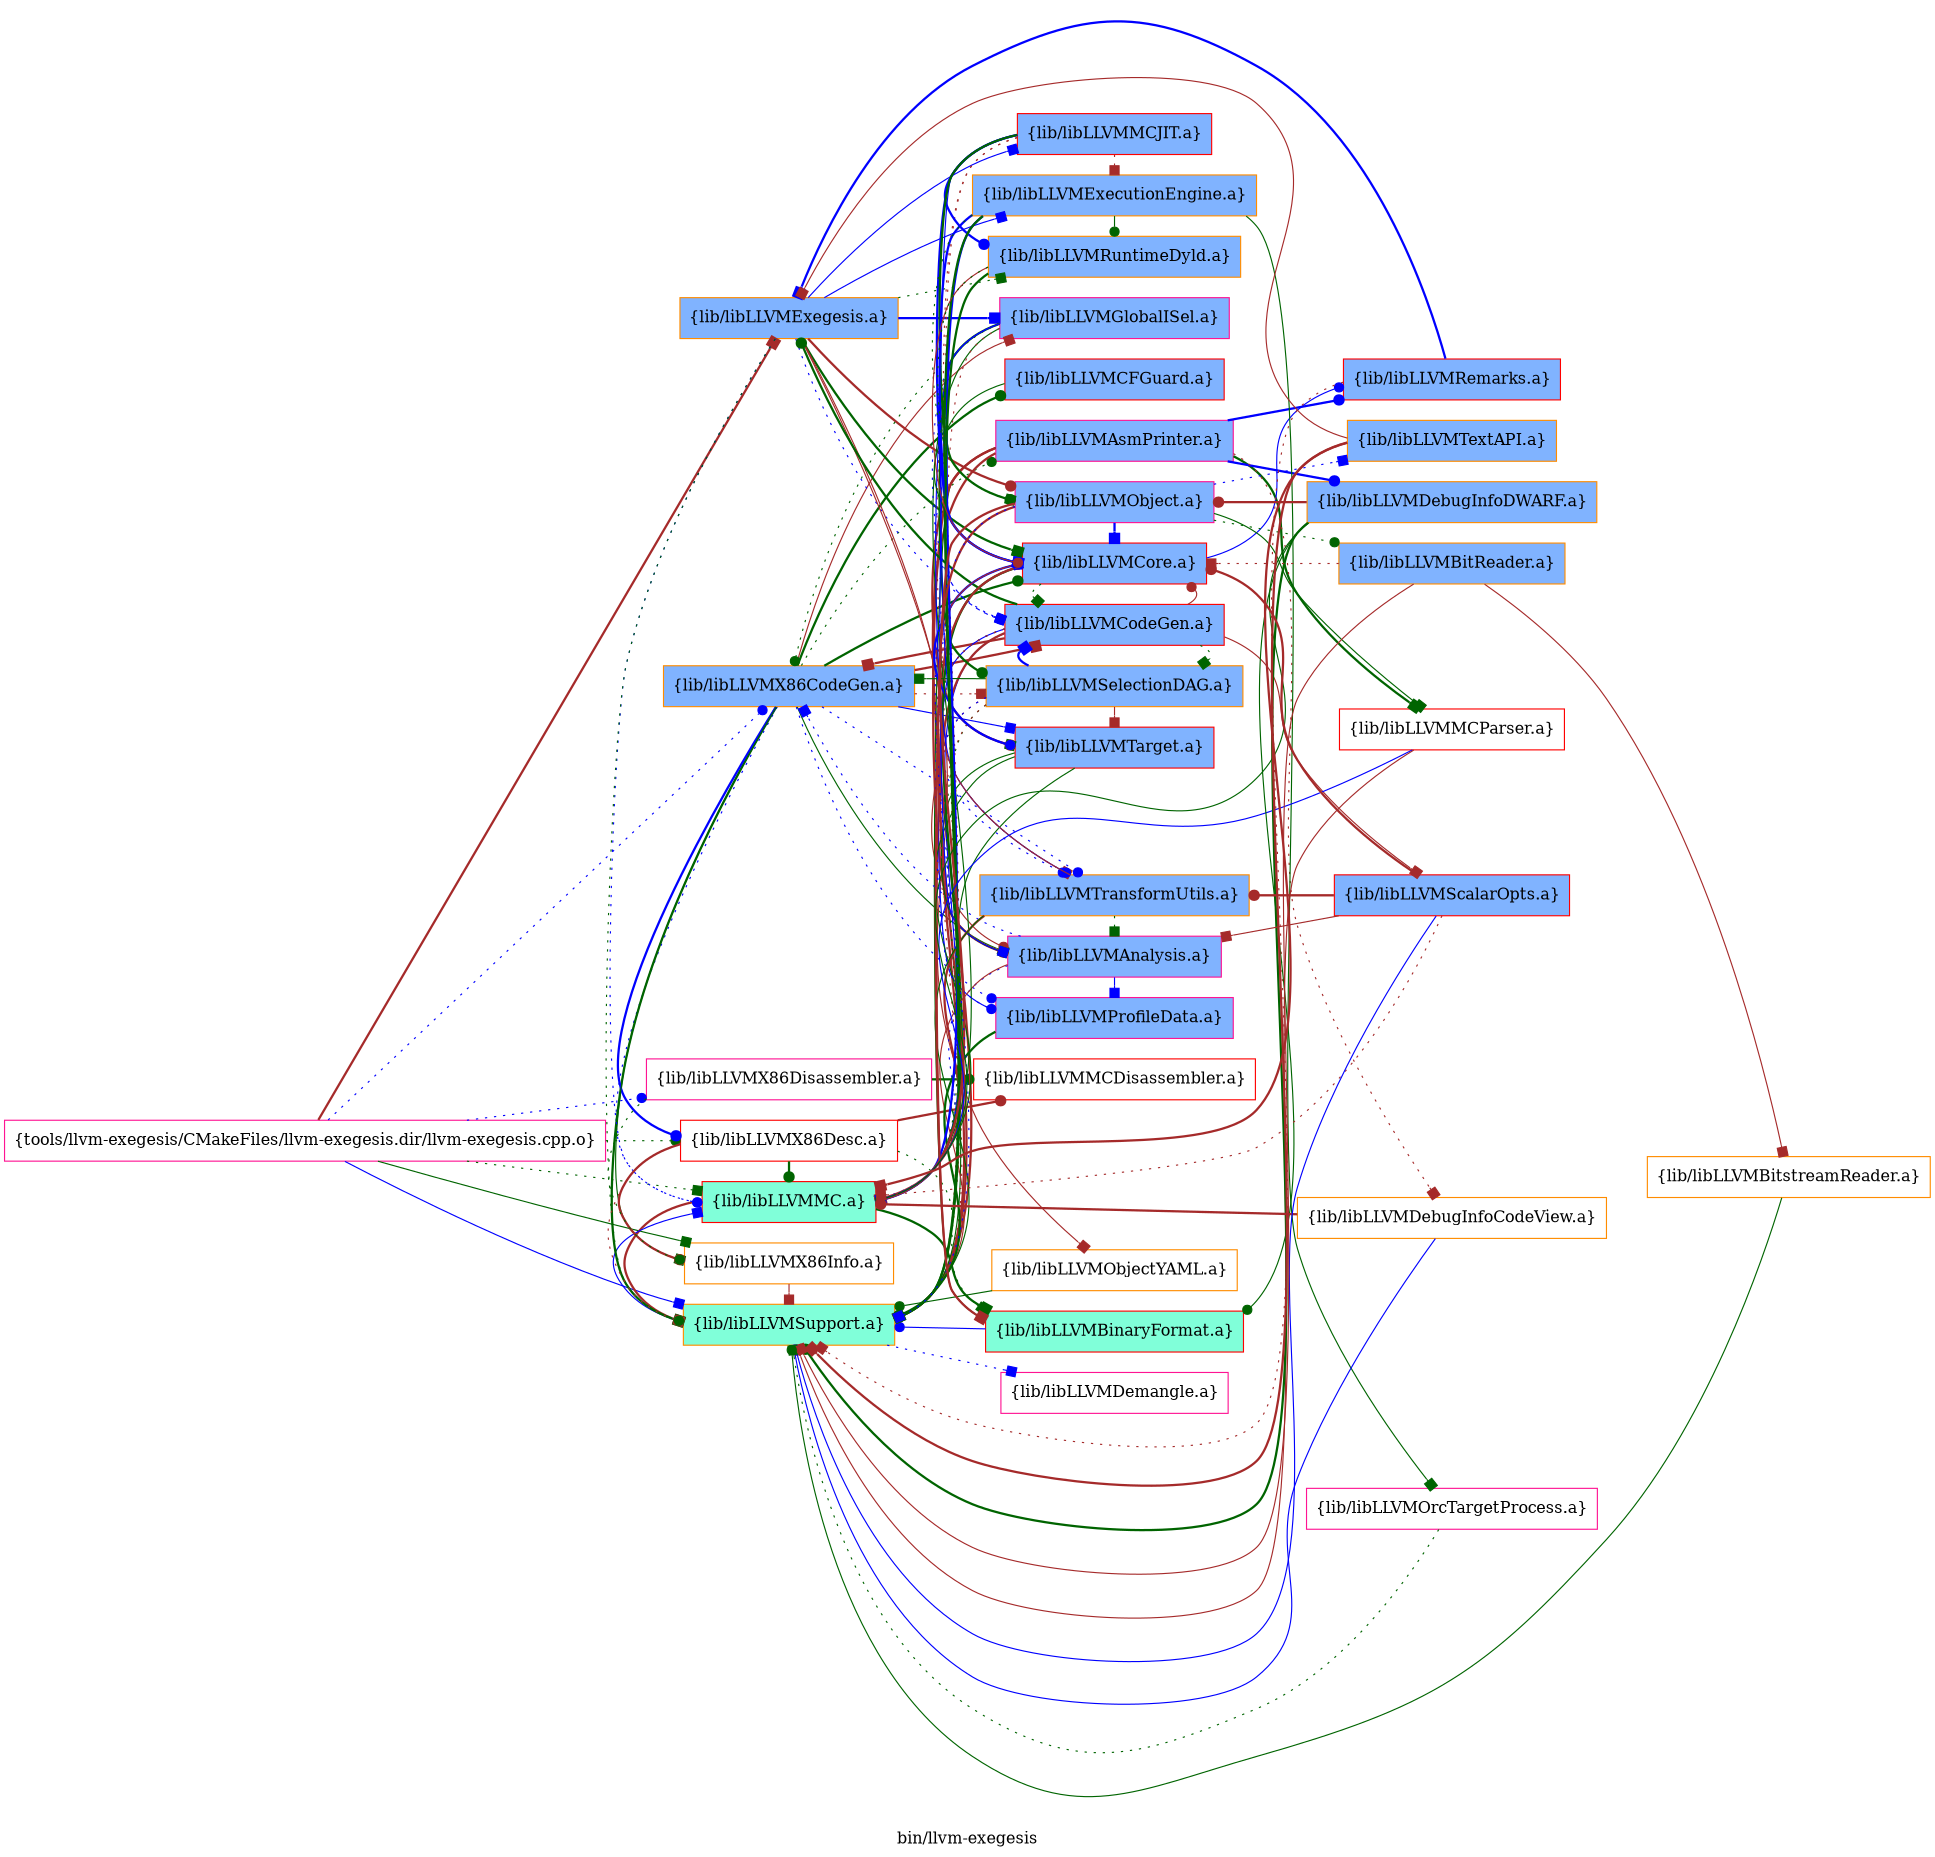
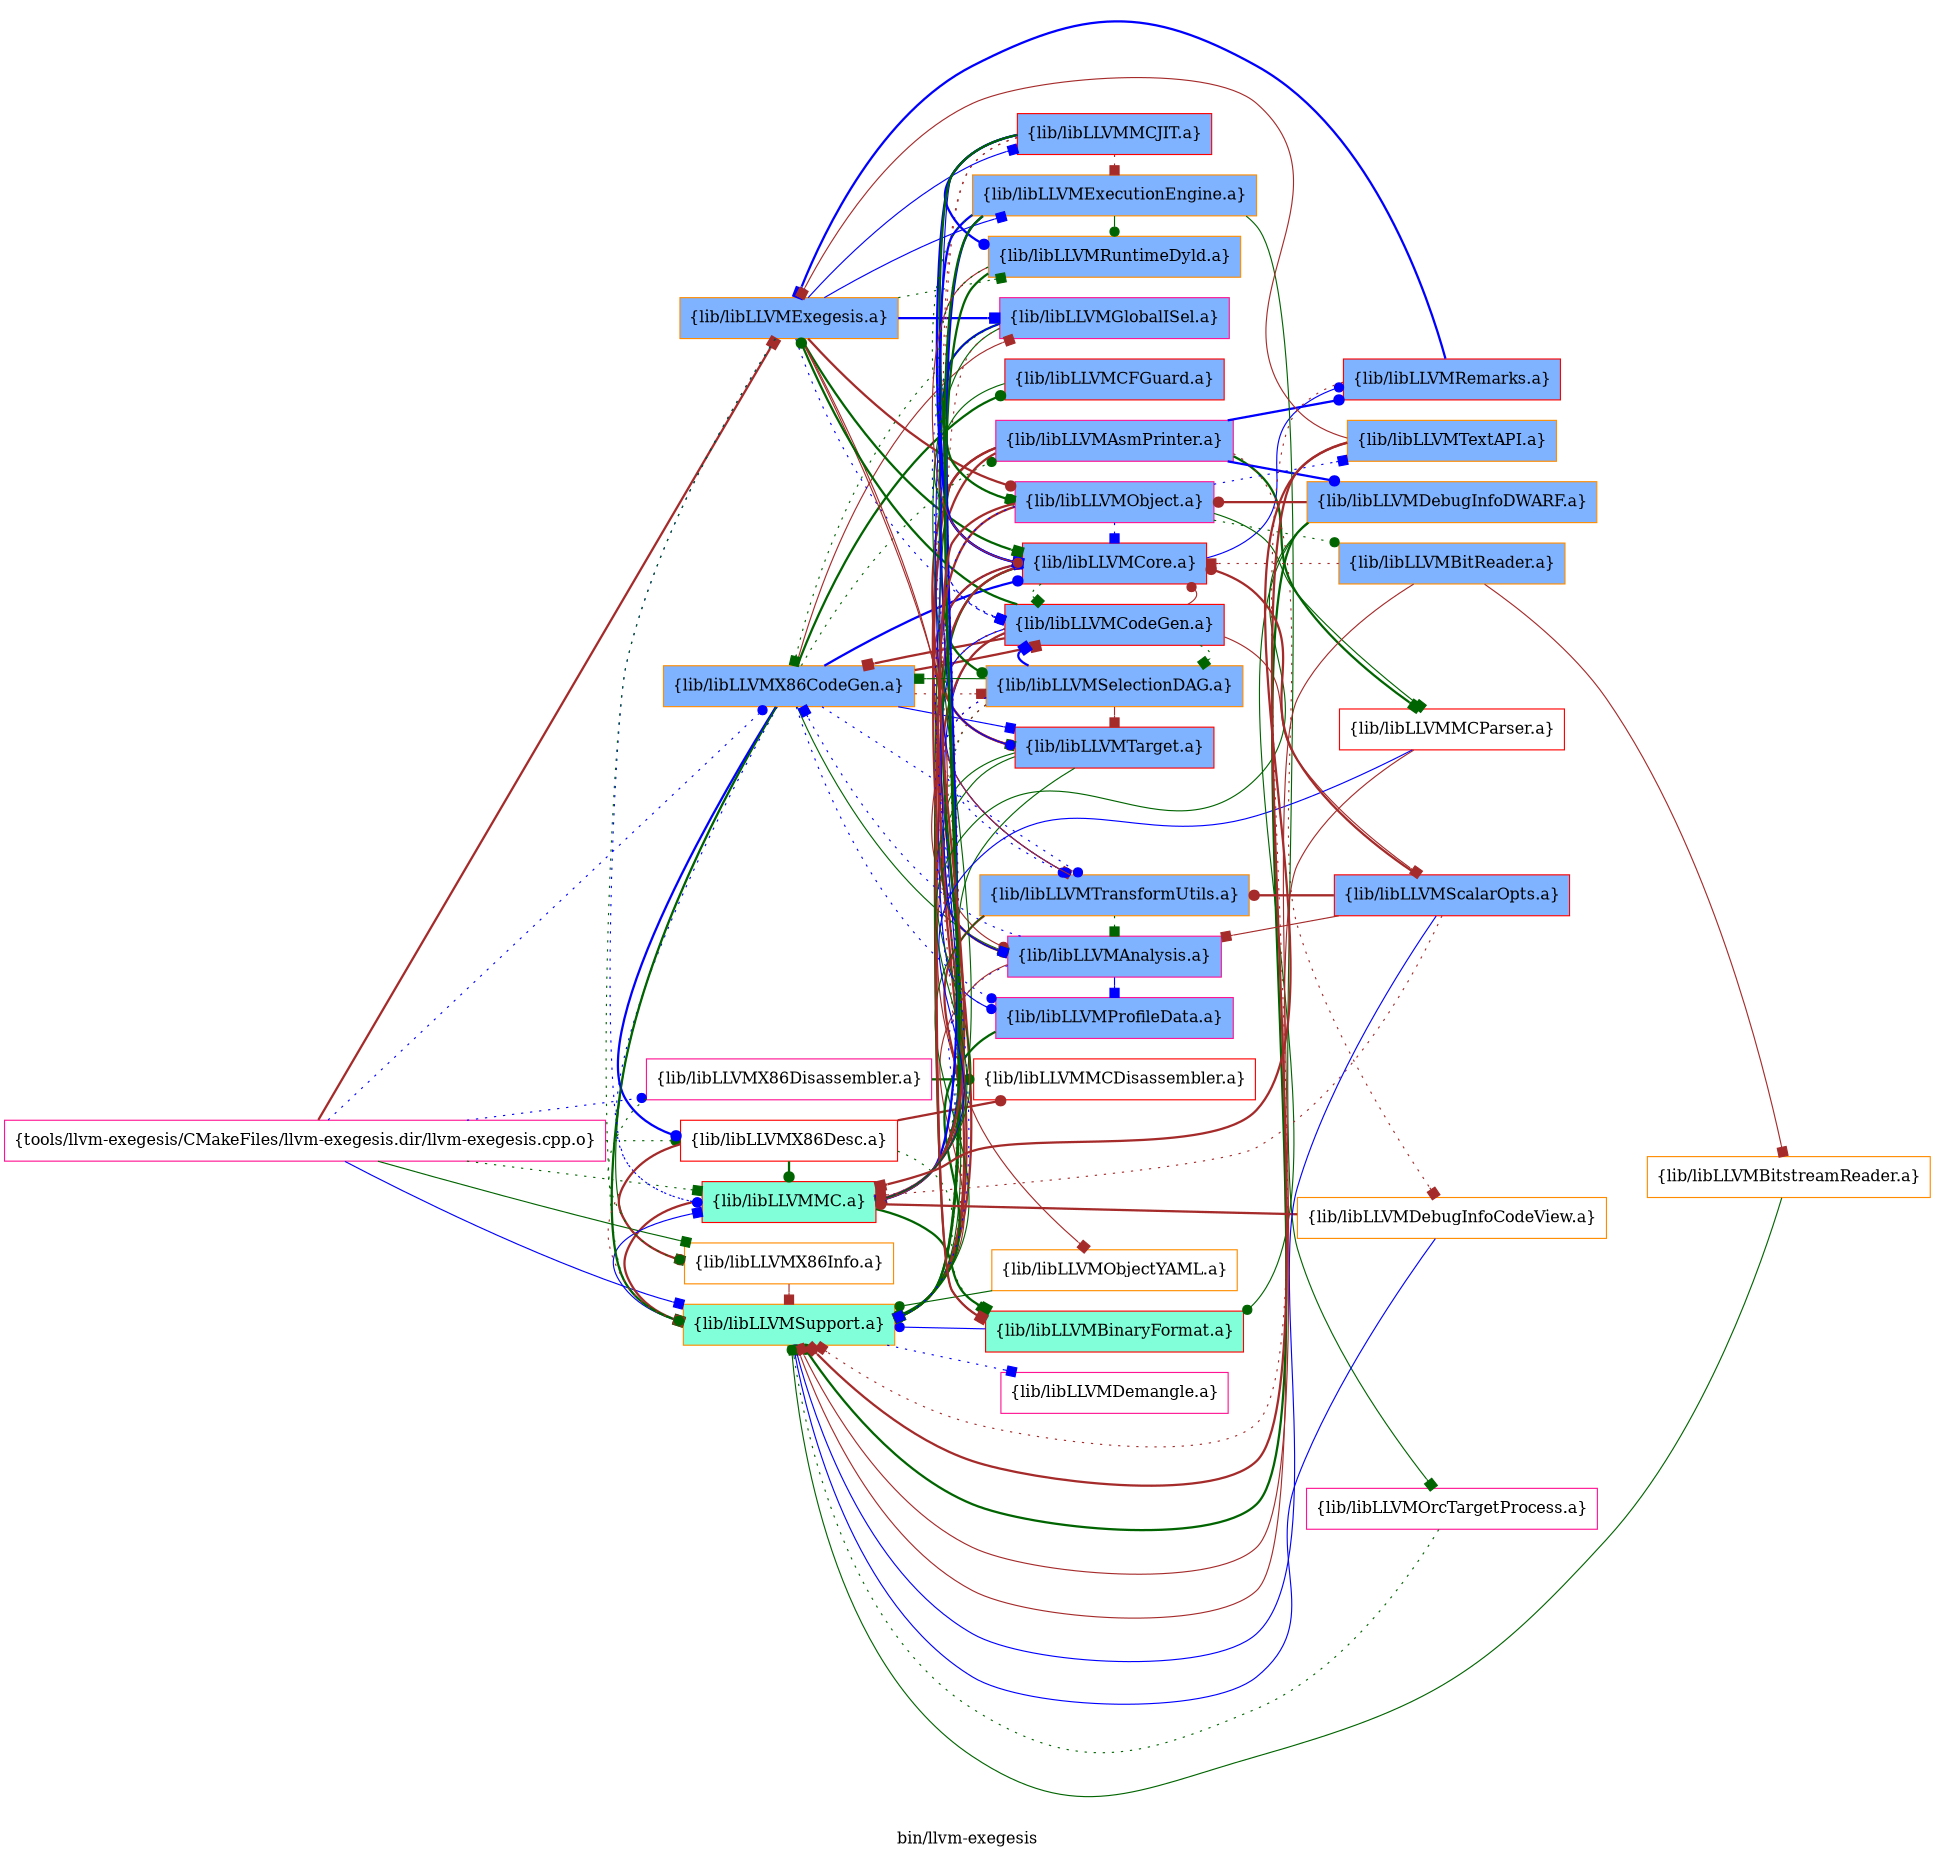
(871, 460) -> (871, 460)
(1115, 527) -> (1115, 527)
(911, 620) -> (911, 620)
(934, 656) -> (934, 656)
